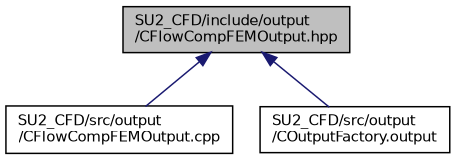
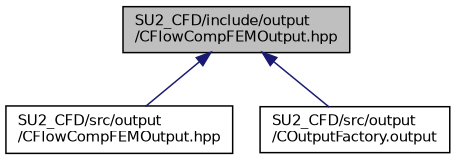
(119, 130) -> (119, 130)
